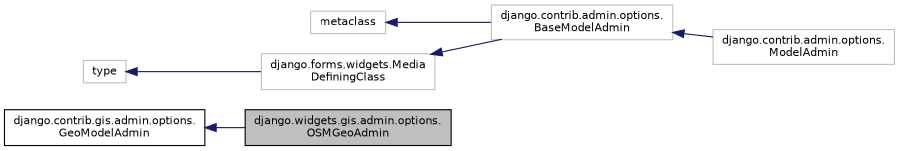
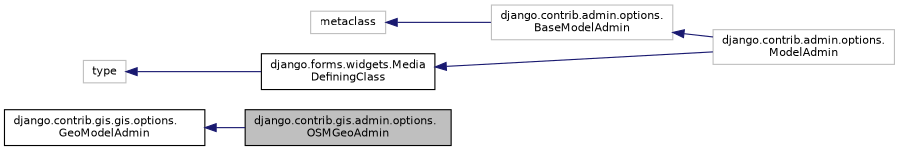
(472, 46) -> (580, 59)
(348, 72) -> (348, 72)
(105, 128) -> (105, 128)
(348, 128) -> (348, 128)
